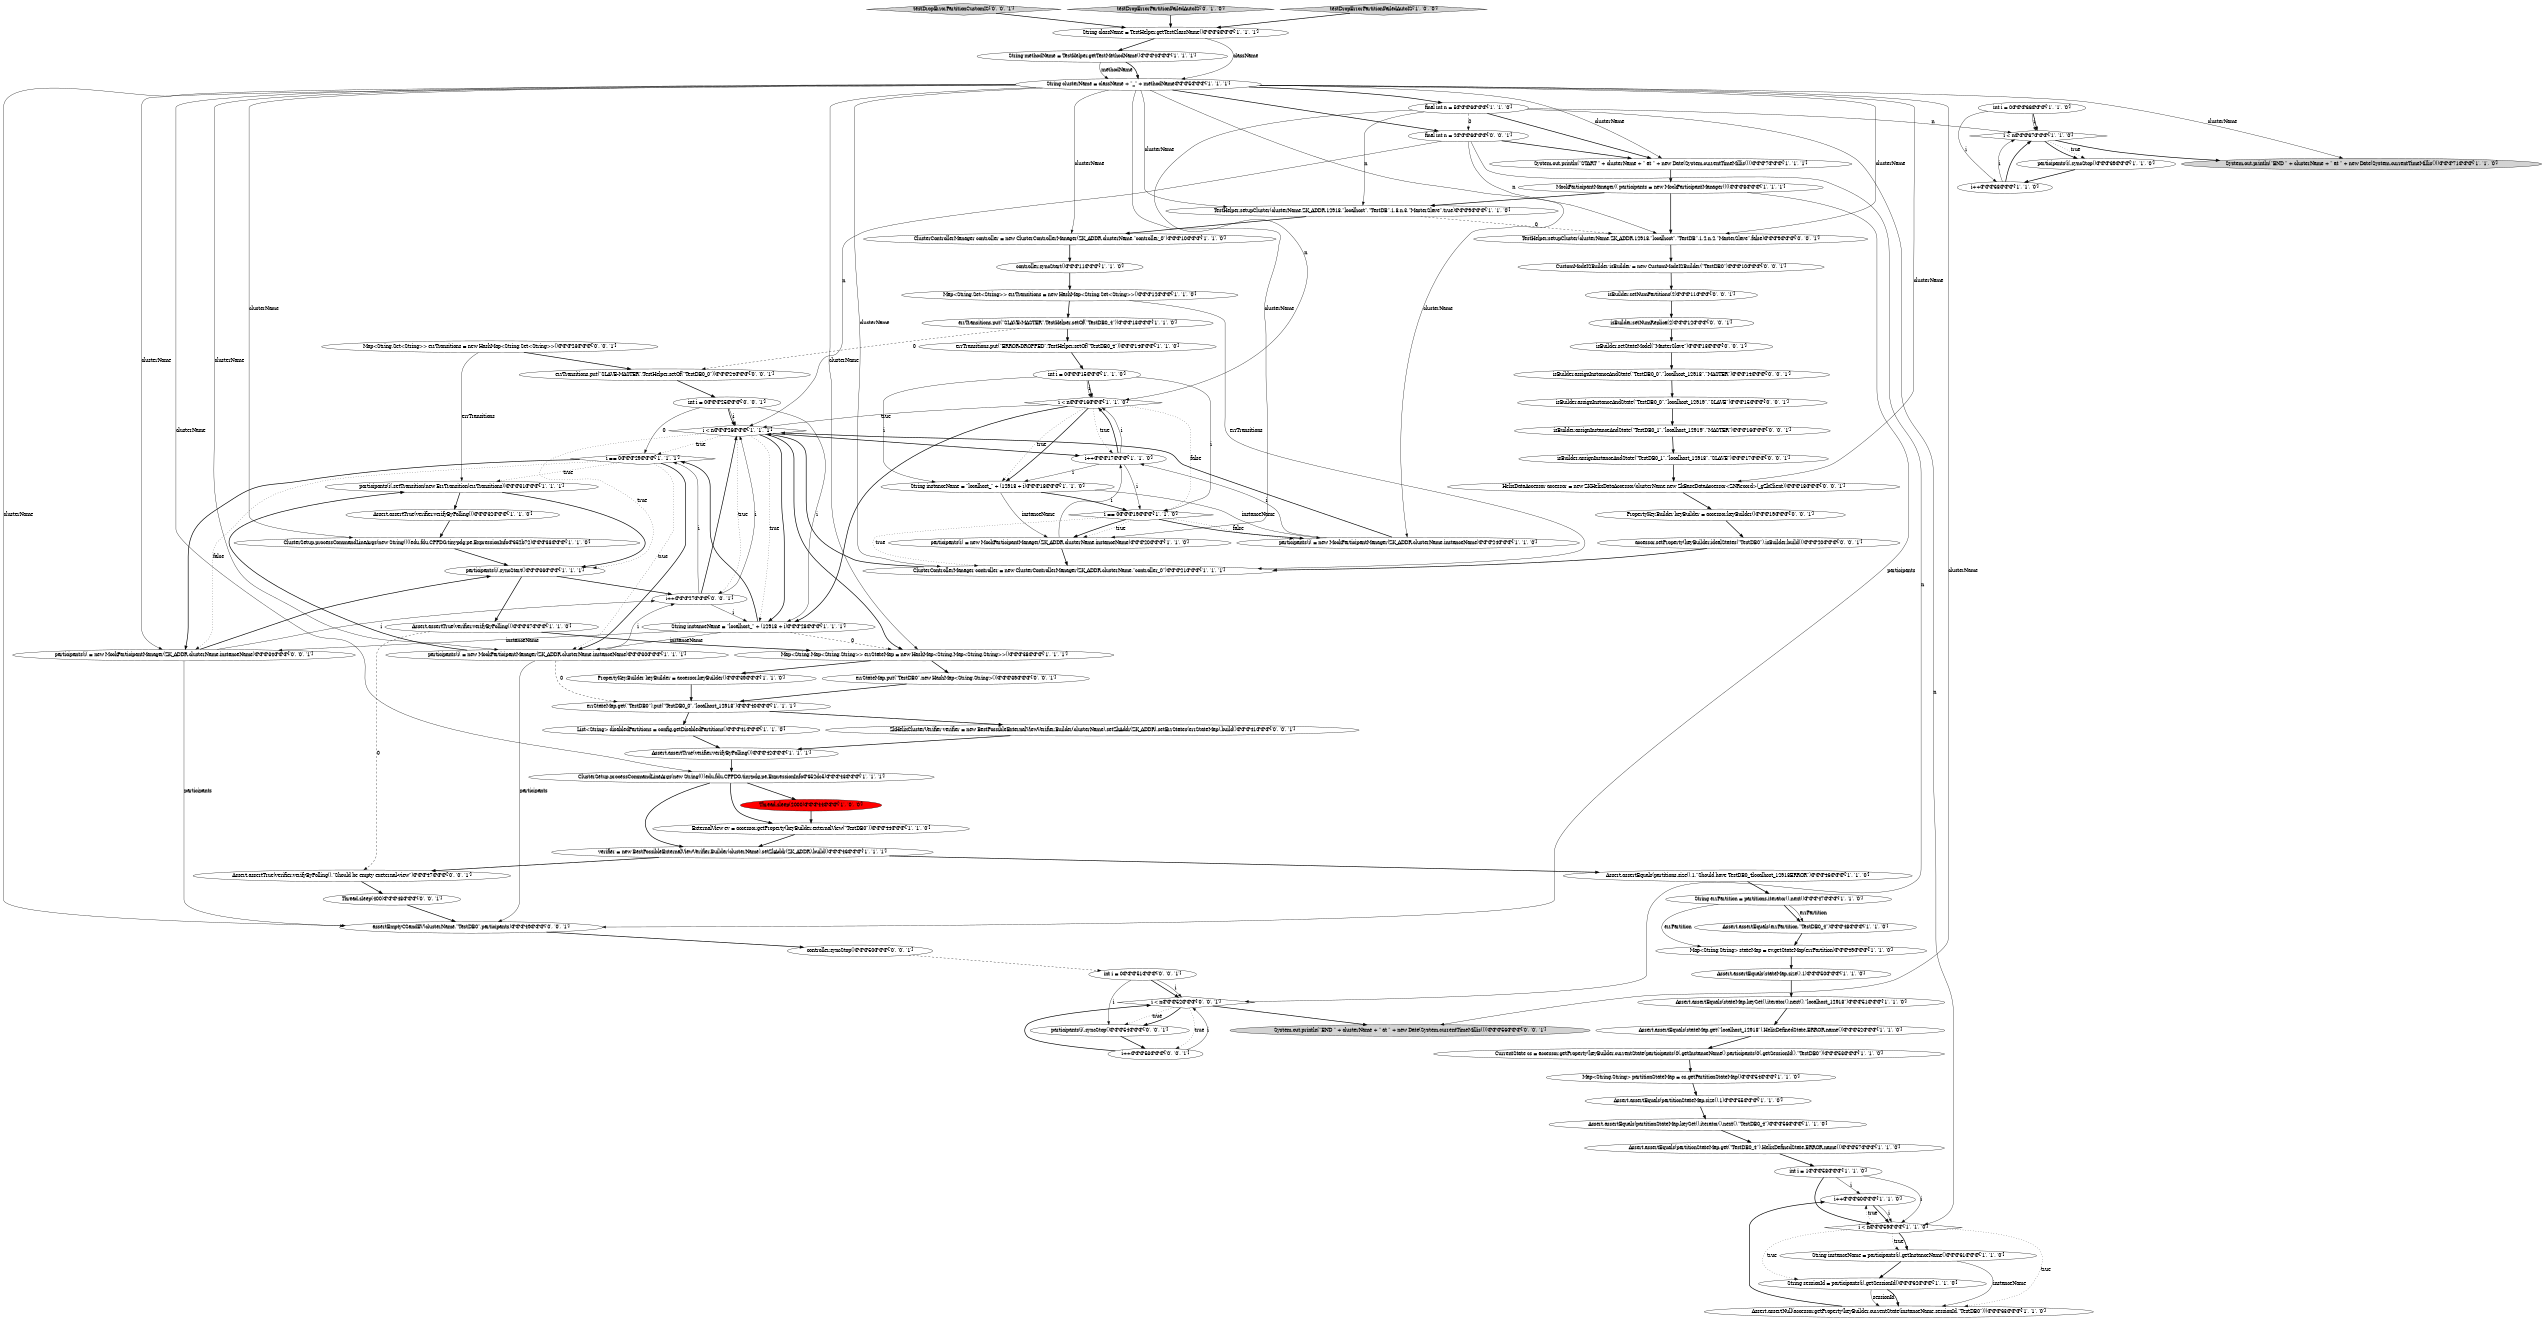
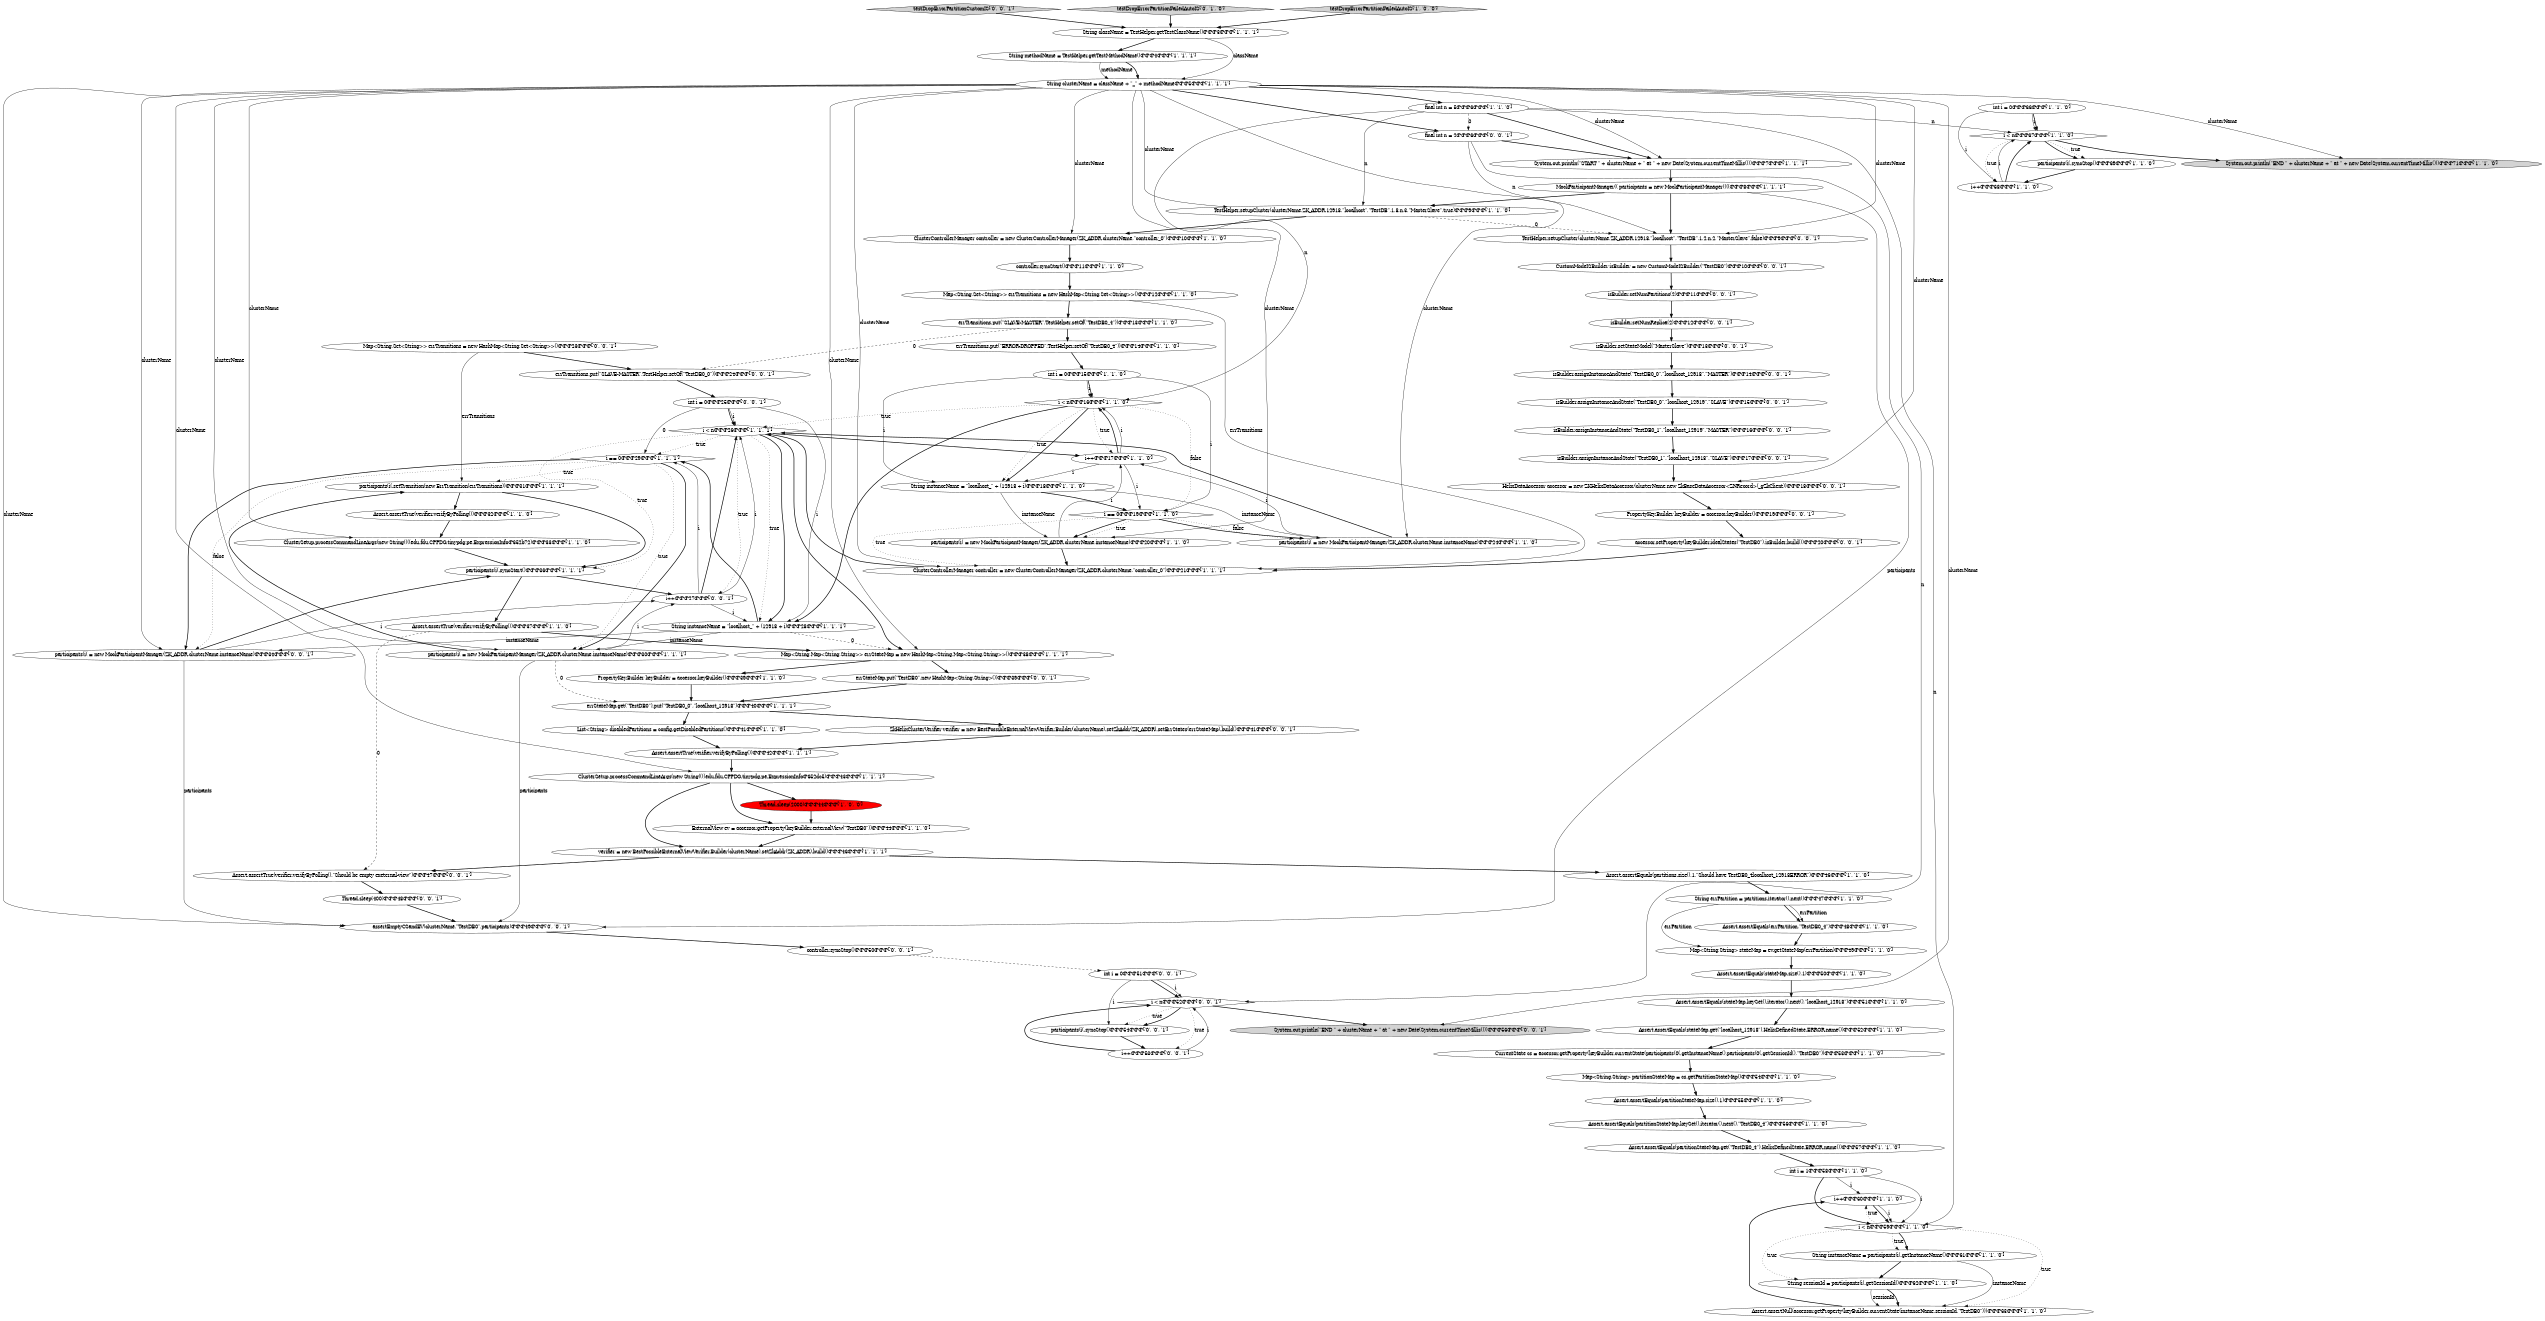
none -> (1989, 155)
(1029, 206) -> none
(907, 412) -> (907, 412)
